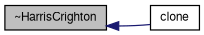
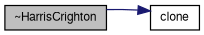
(135, 26) -> (122, 10)
